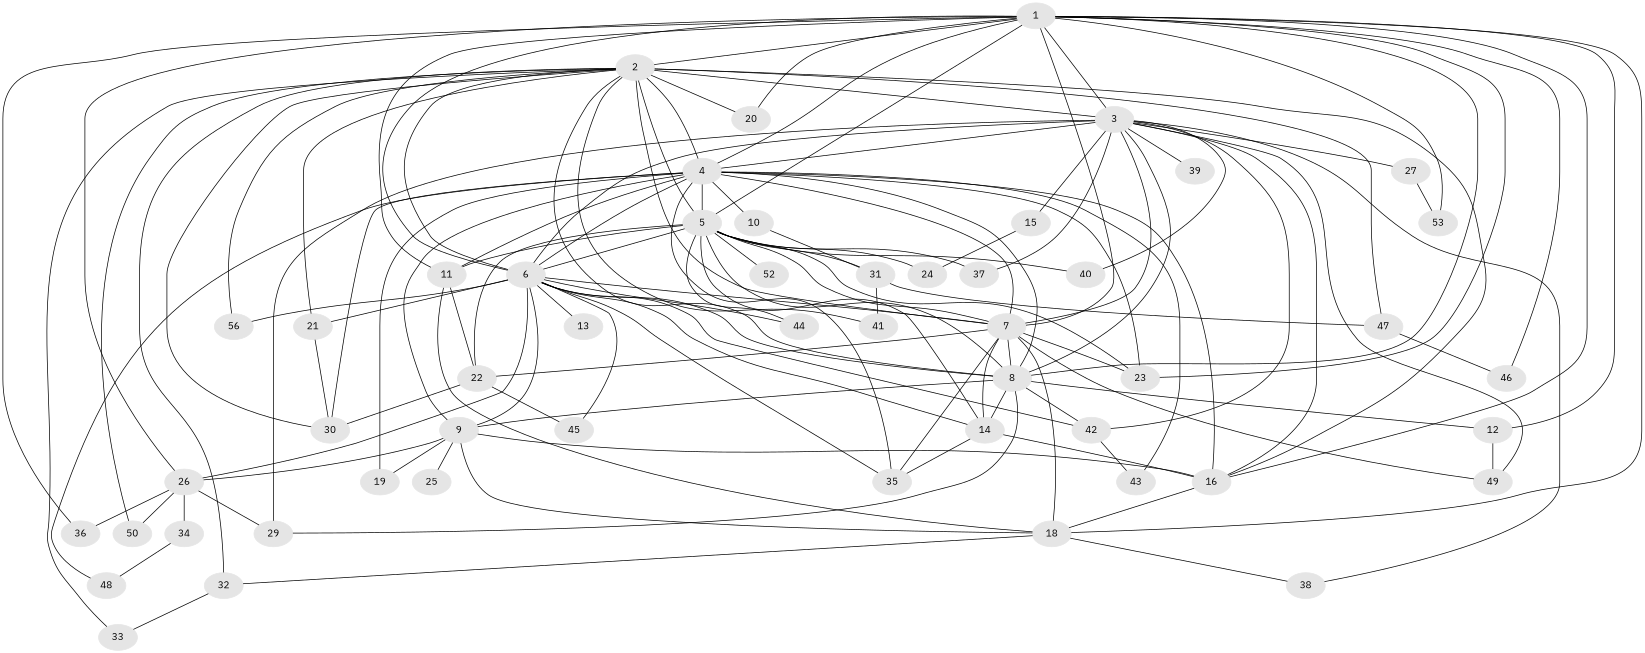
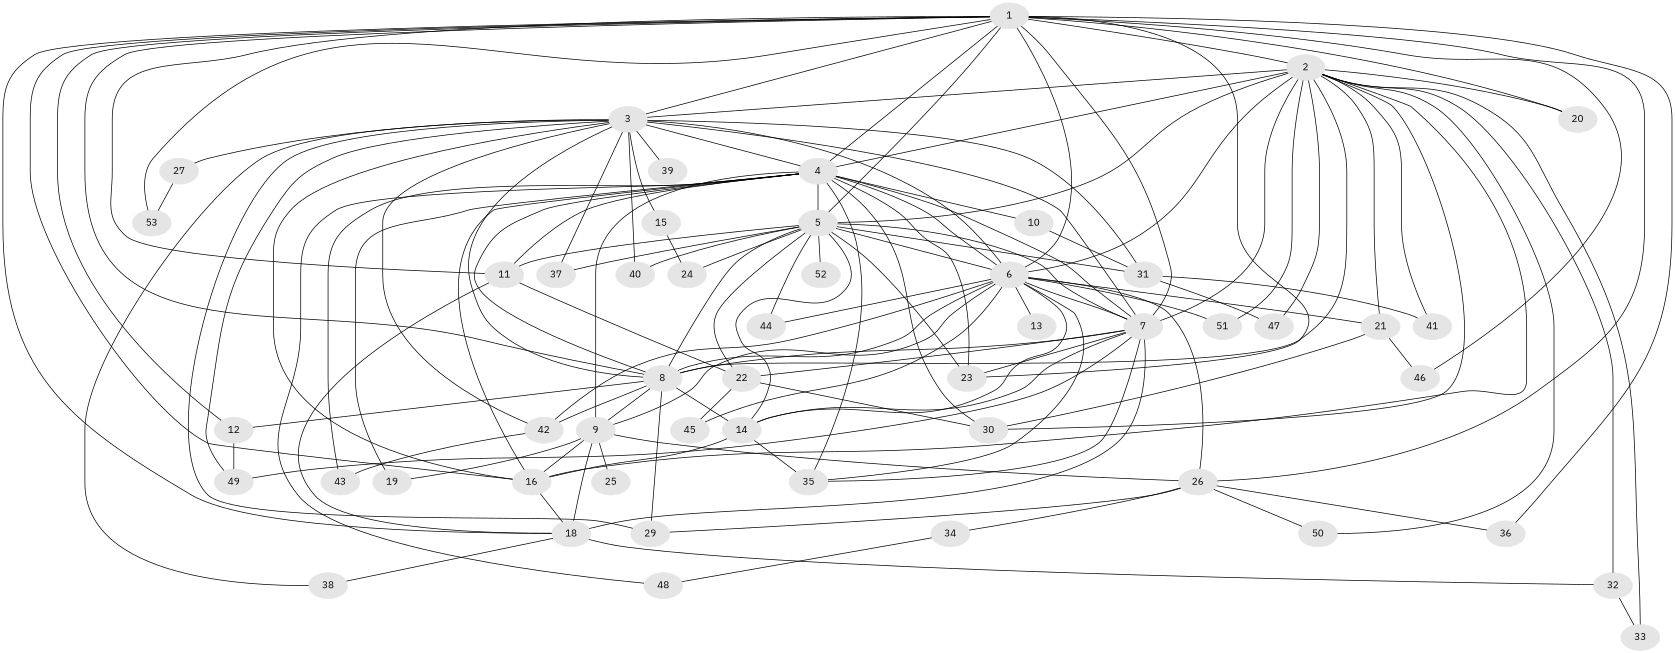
none -> (915, 135)
(234, 327) -> (1222, 327)
(1447, 353) -> (1400, 353)
